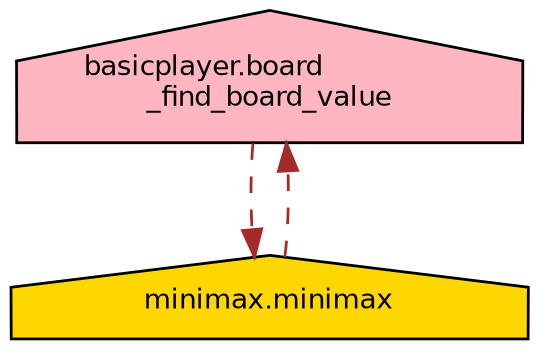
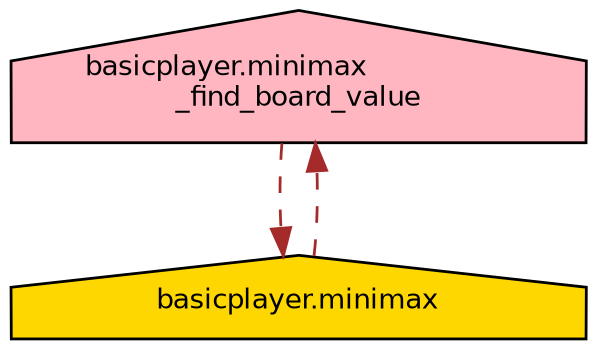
(270, 84) -> (299, 84)
(270, 302) -> (299, 302)
